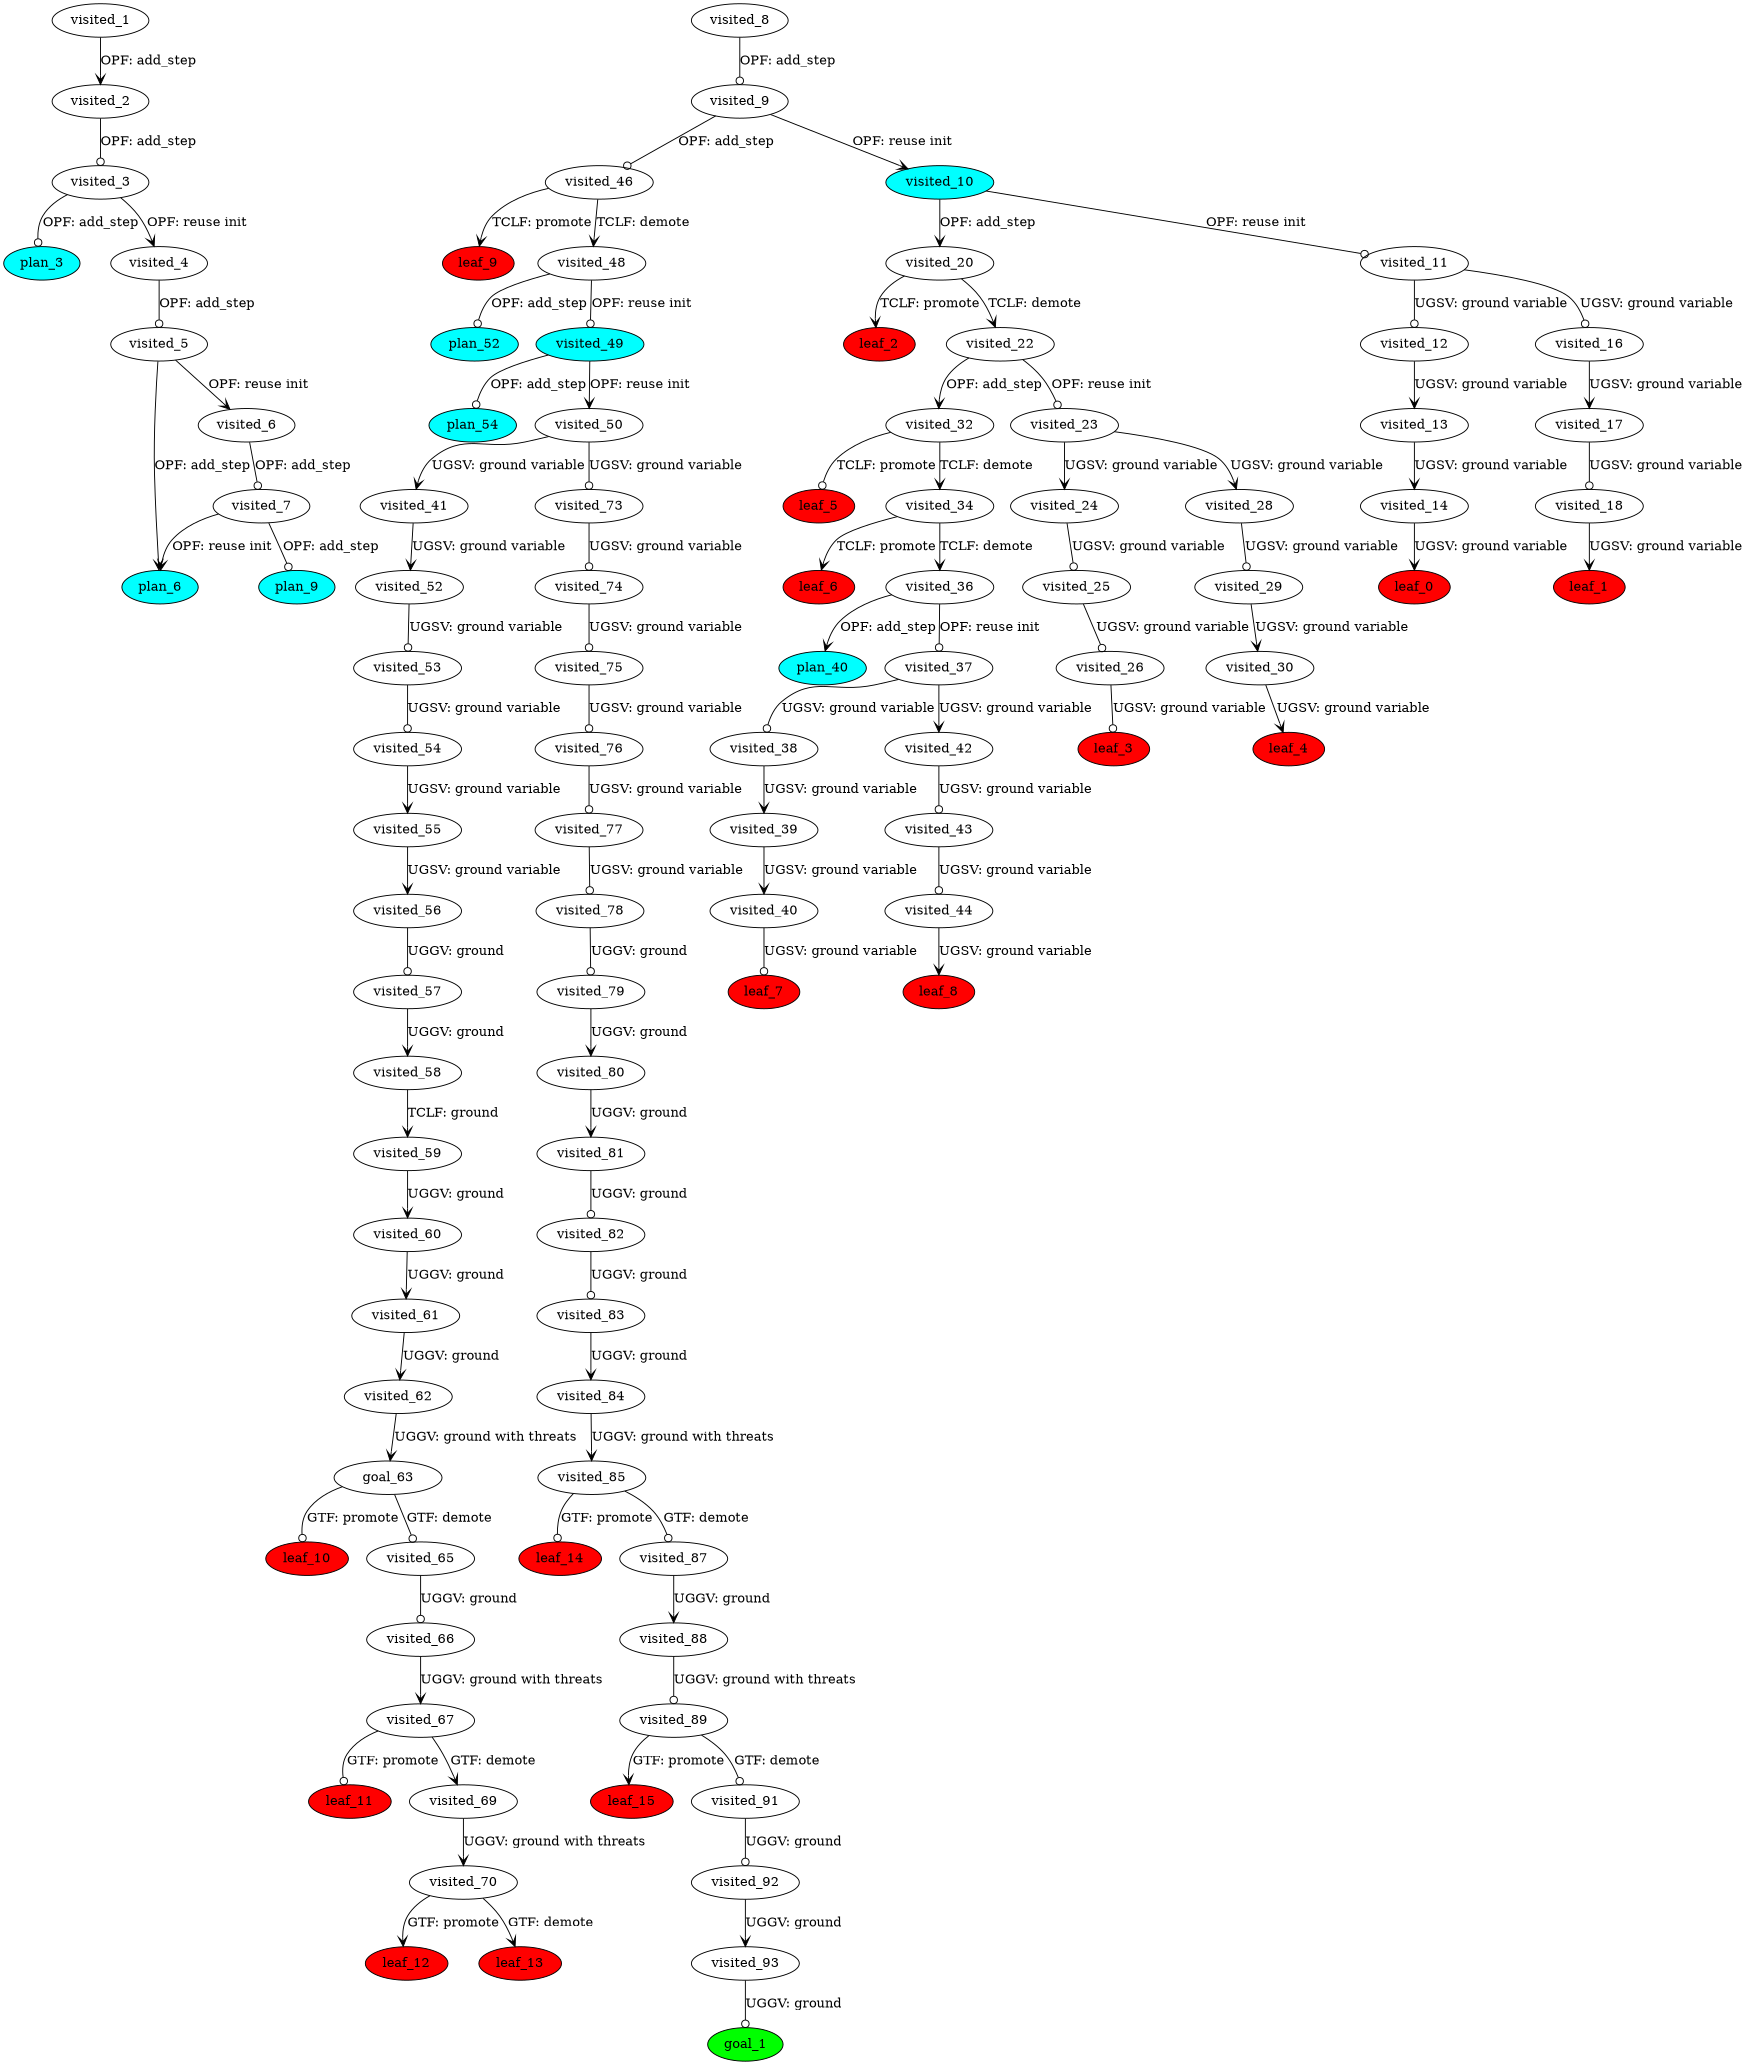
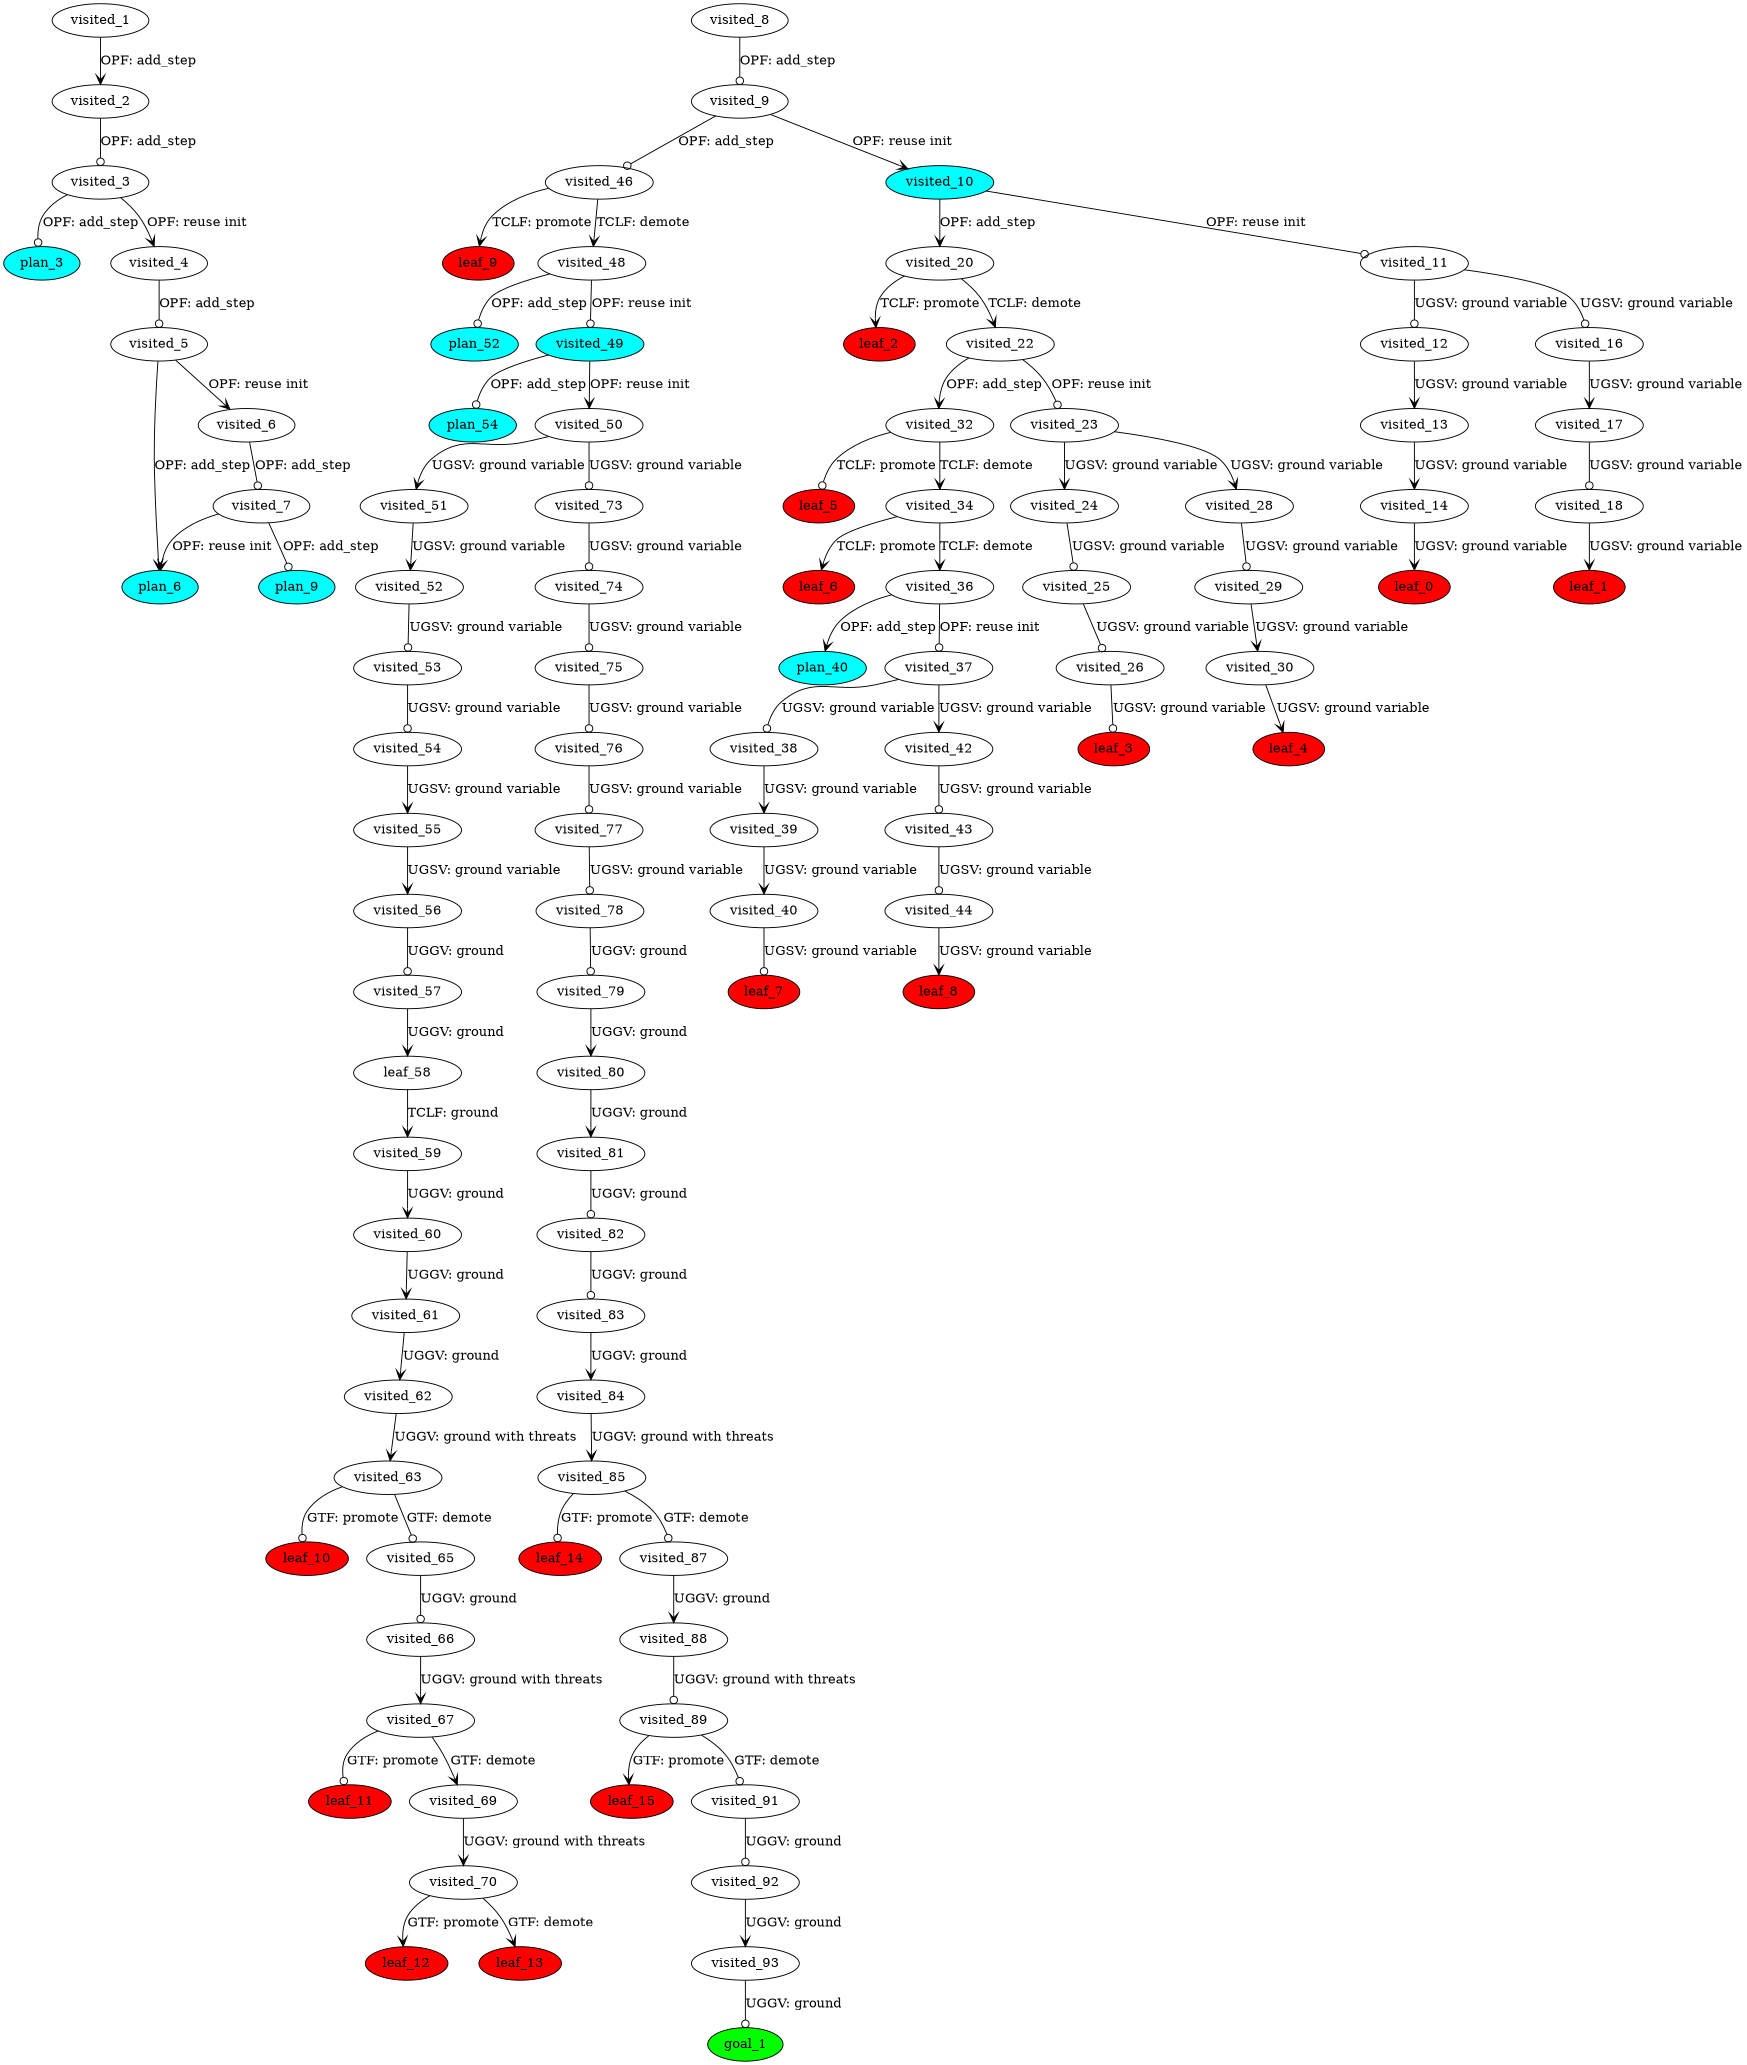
(414, 506) -> (414, 506)
(408, 1073) -> (408, 1073)
(388, 1478) -> (388, 1478)
